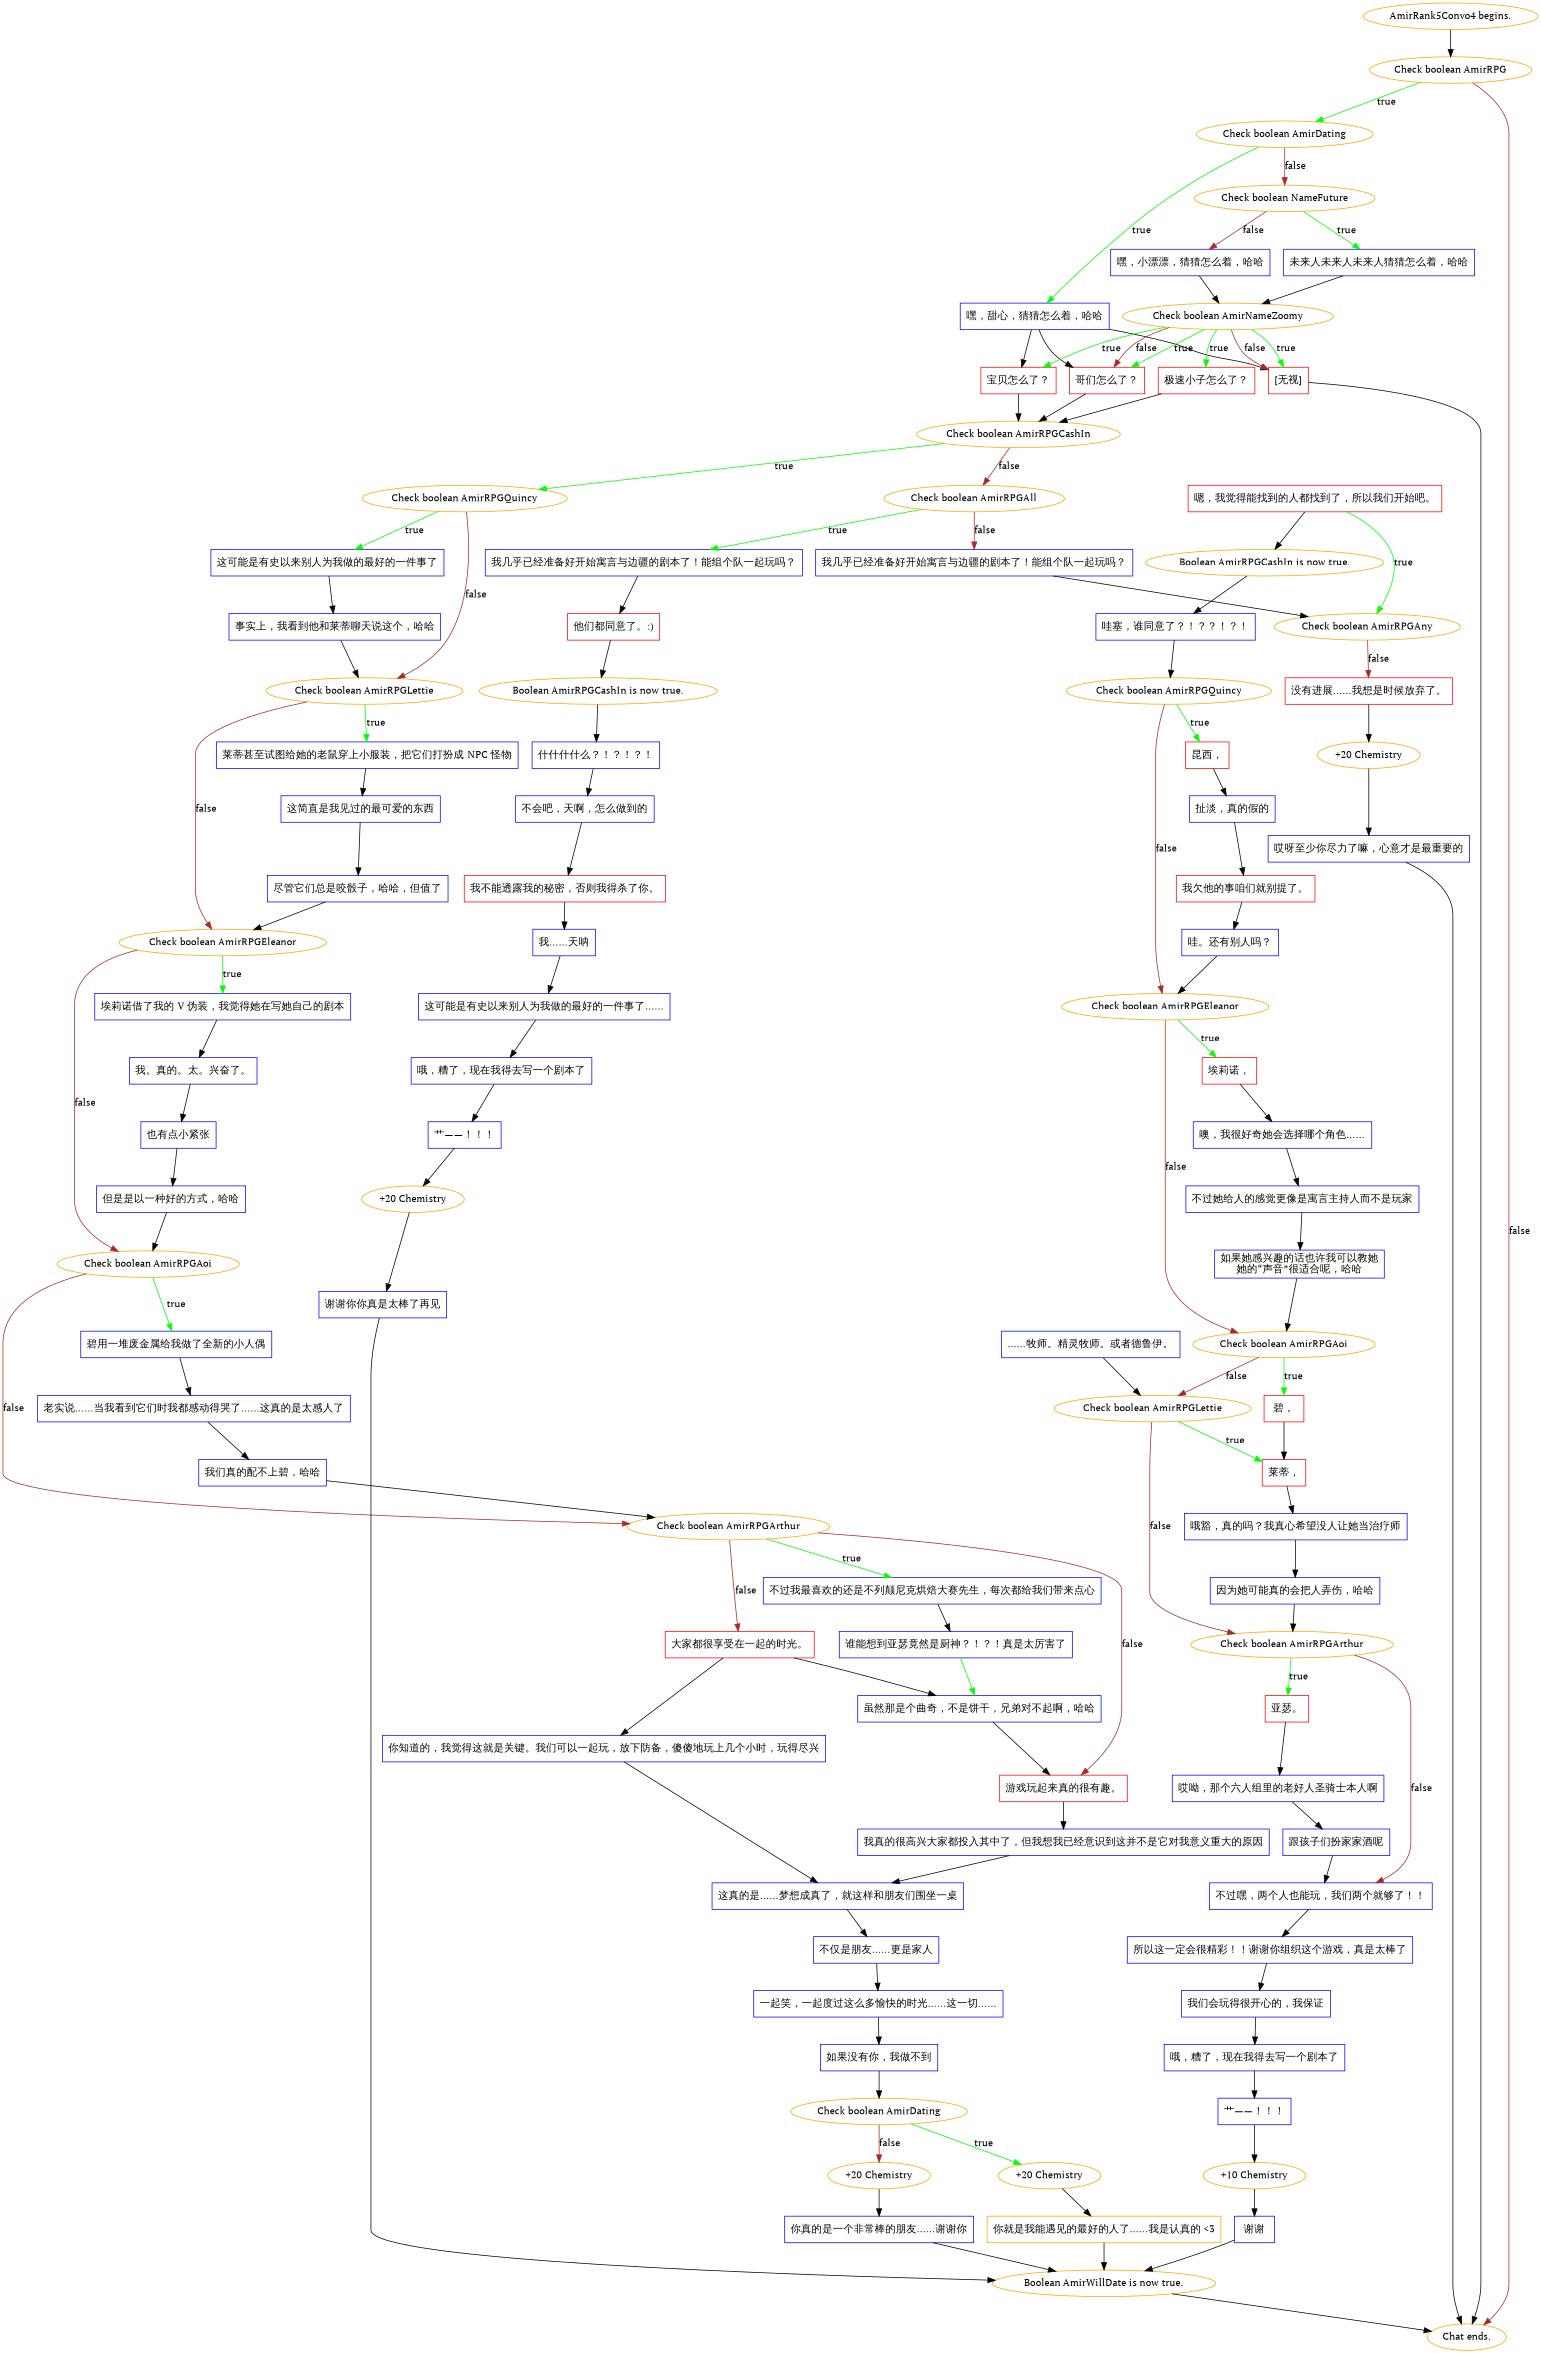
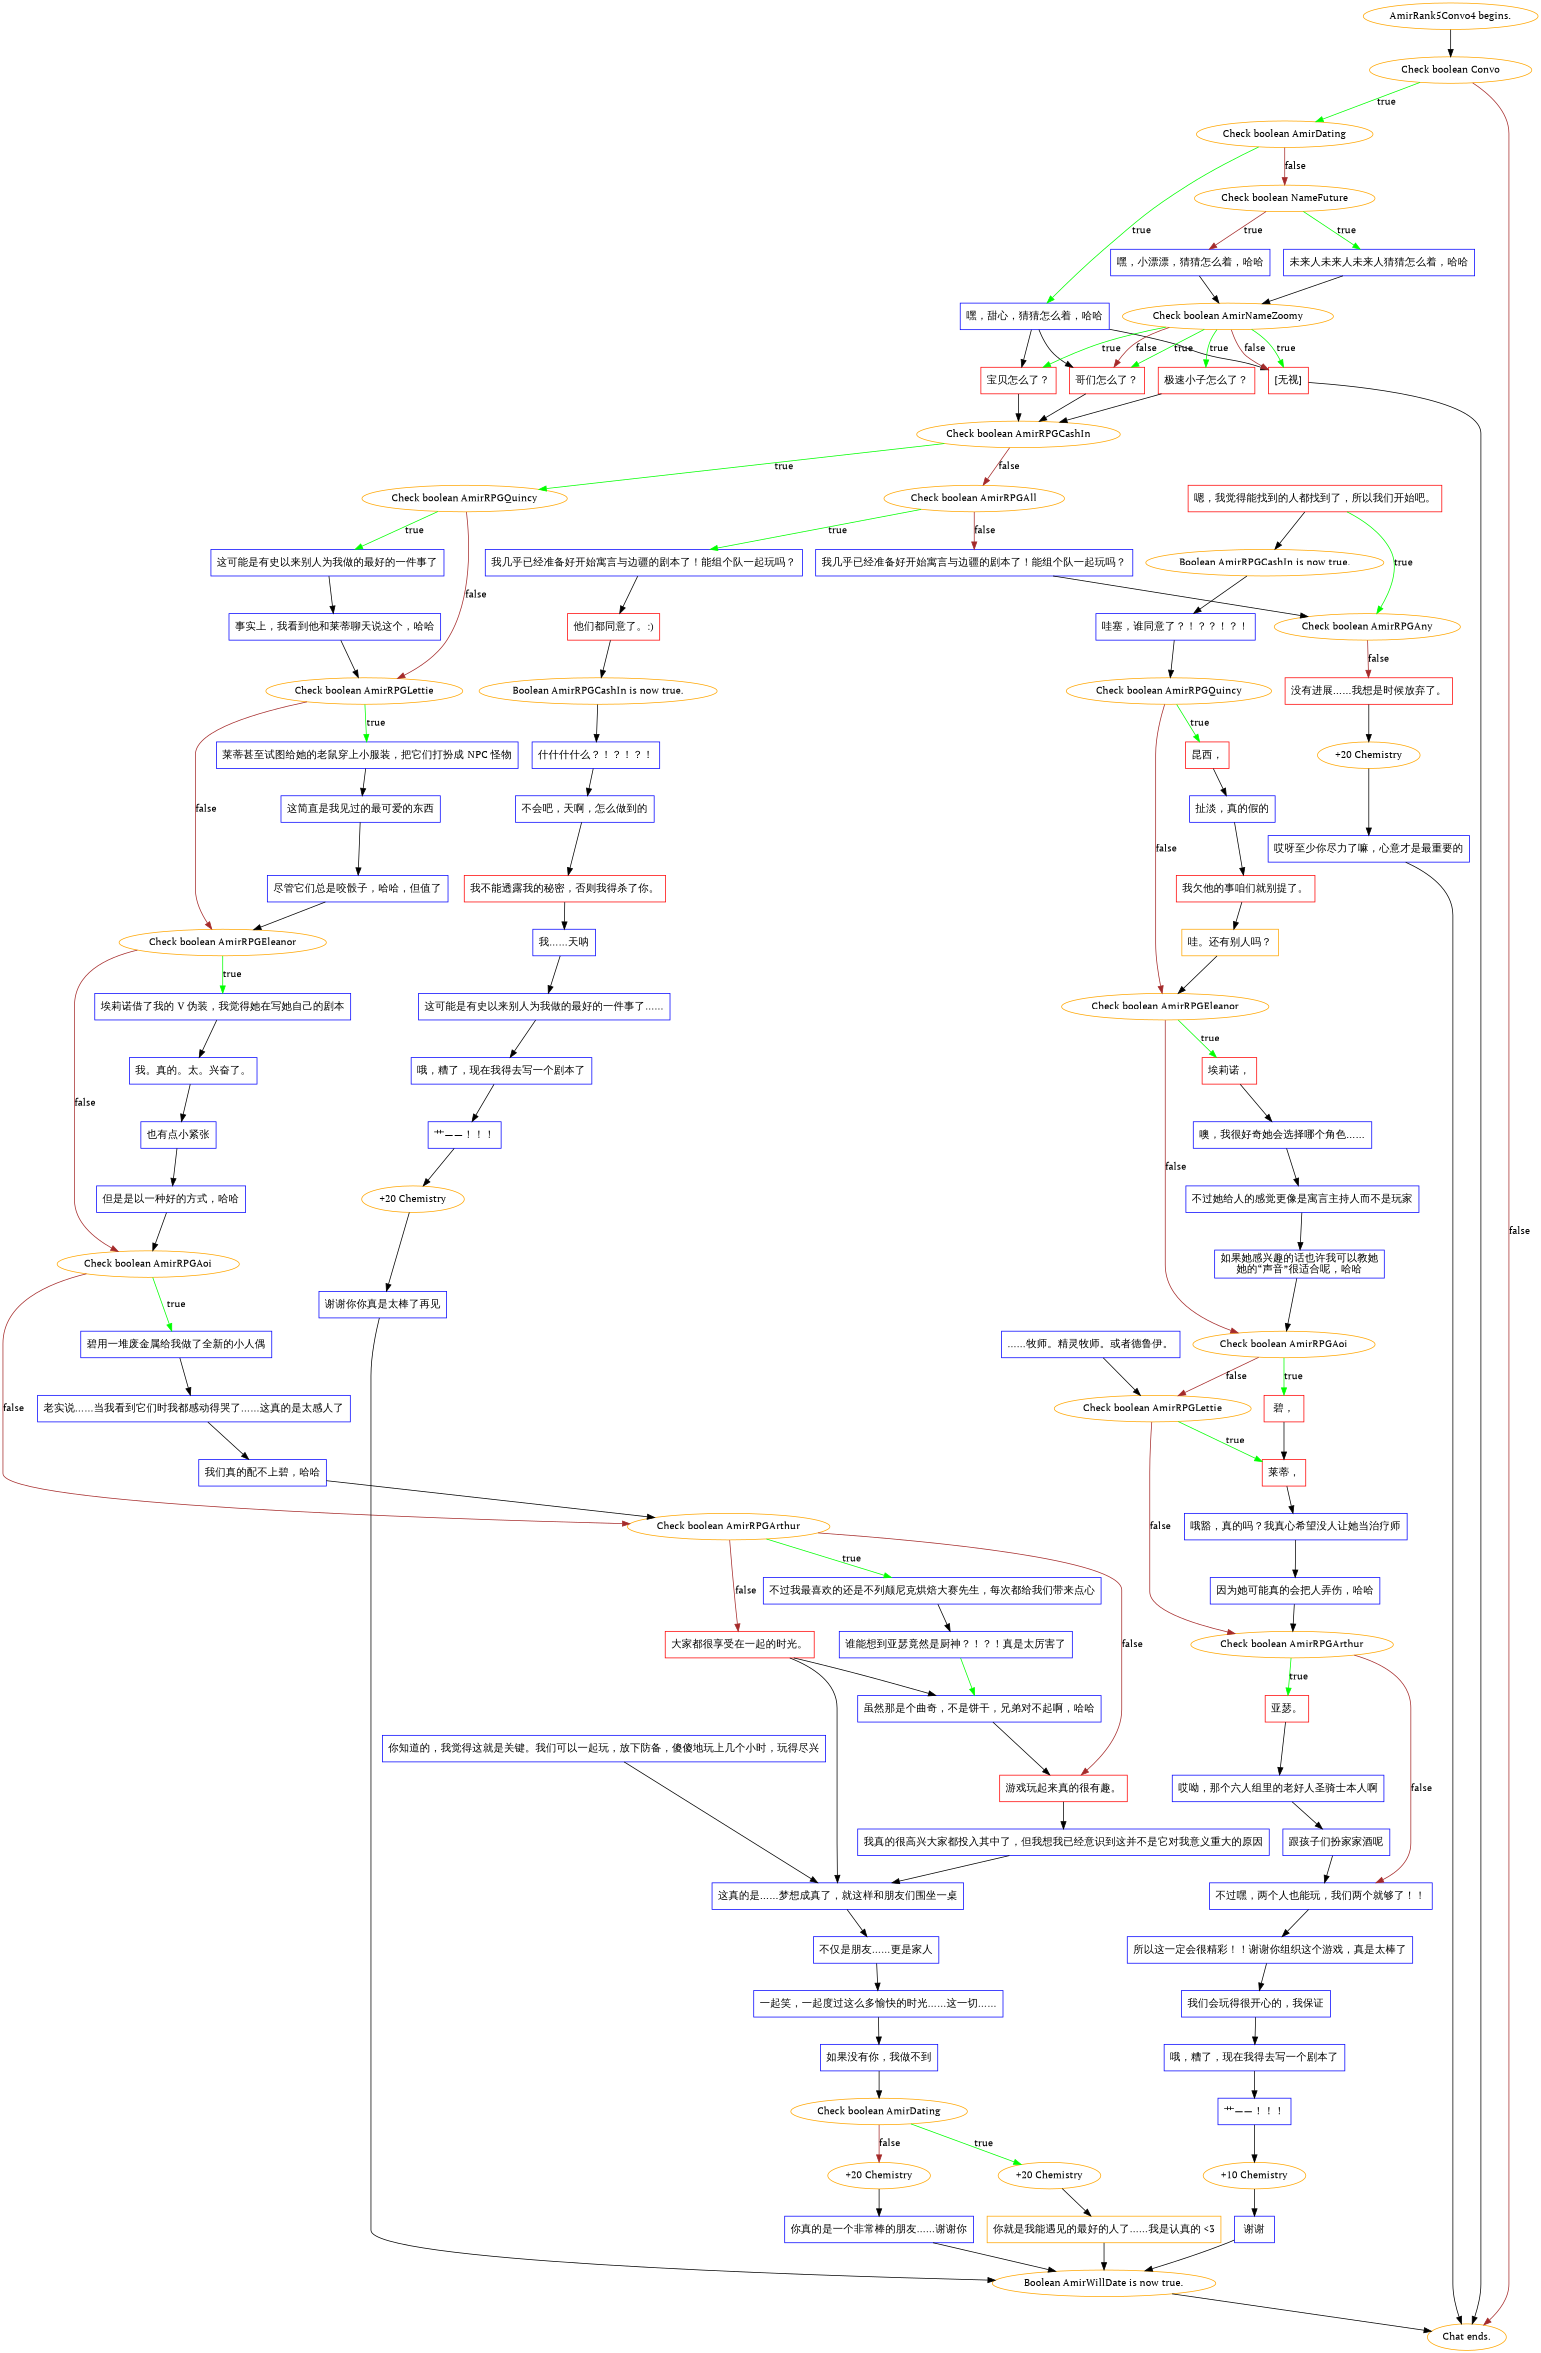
(1451, 70) -> (1451, 70)
(1253, 230) -> (1253, 230)
(1230, 943) -> (1230, 943)
(675, 1694) -> (837, 1755)
